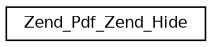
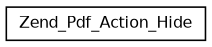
(106, 24) -> (106, 24)
